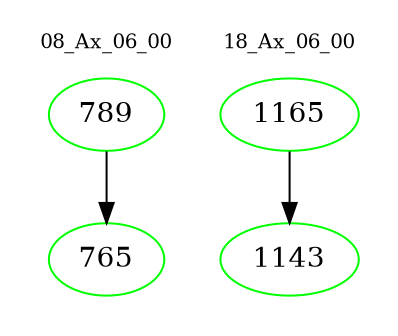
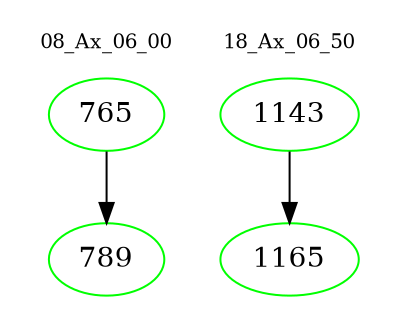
(290, 43) -> (290, 43)
(107, 177) -> (107, 177)
(290, 177) -> (290, 177)
